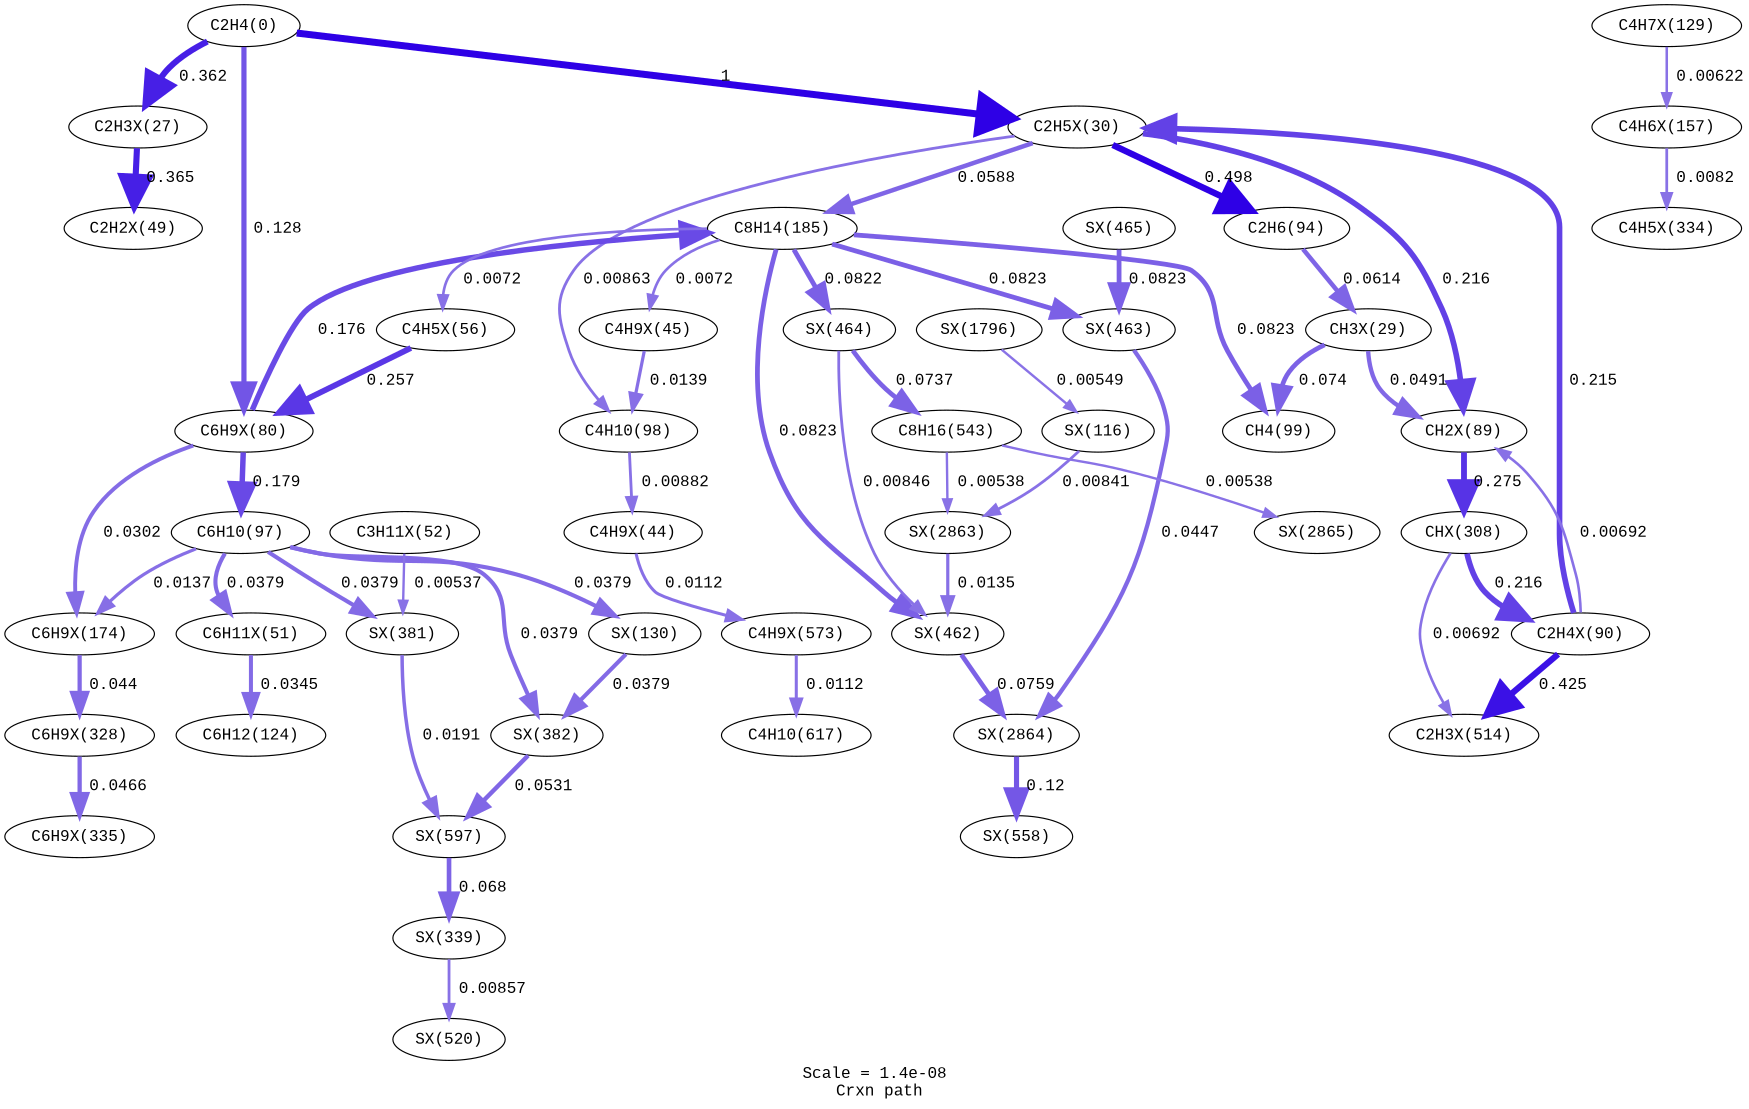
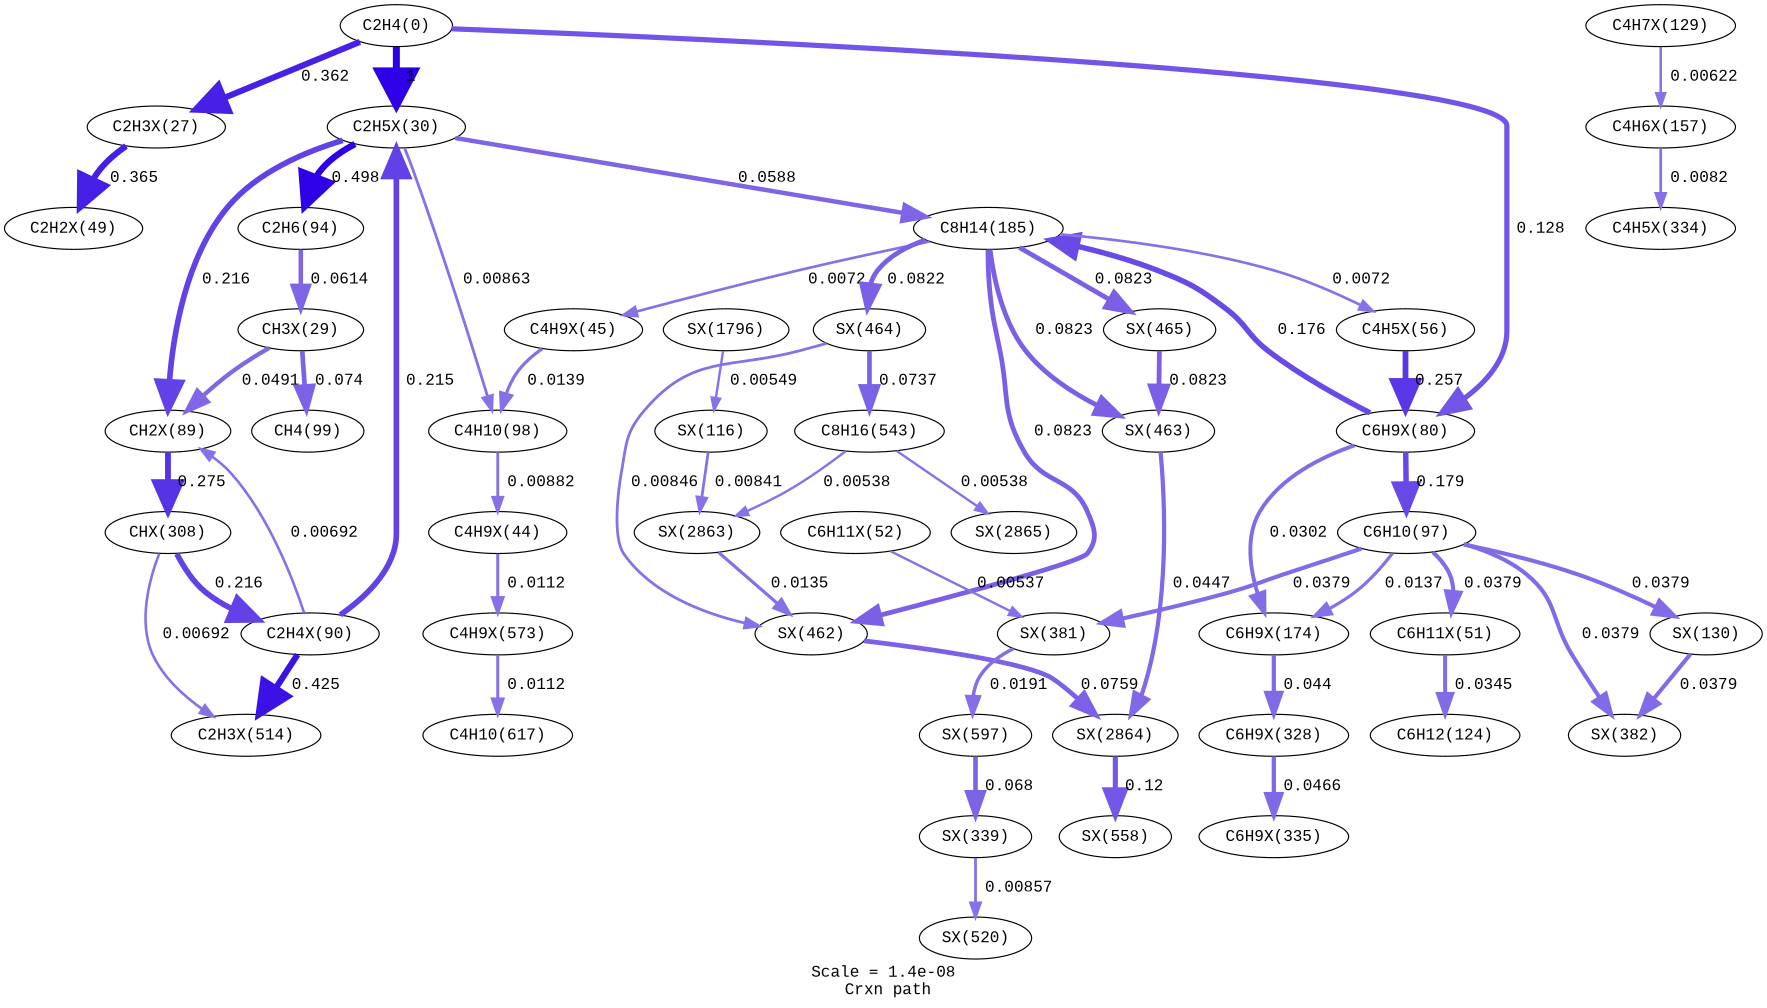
(1091, 255) -> (1064, 274)
(405, 533) -> (855, 533)
(506, 778) -> none
